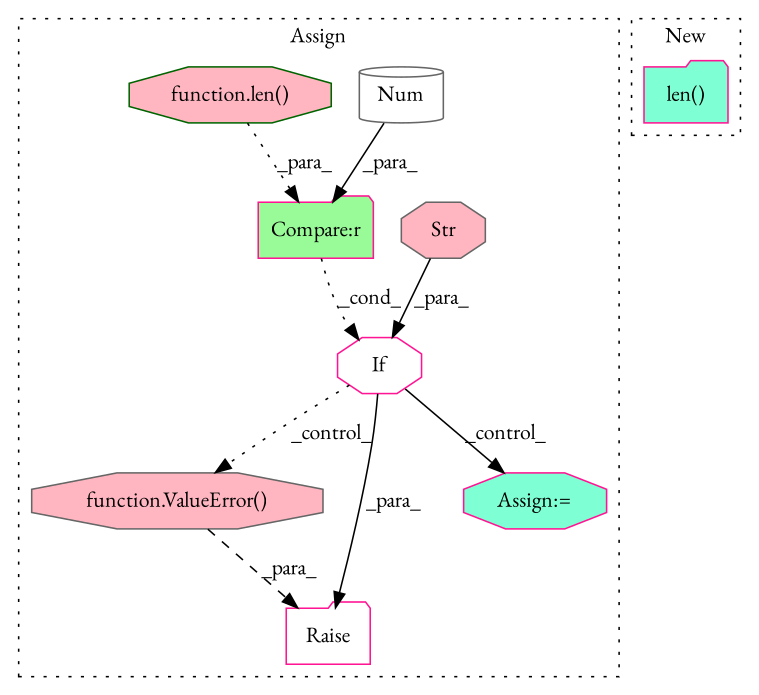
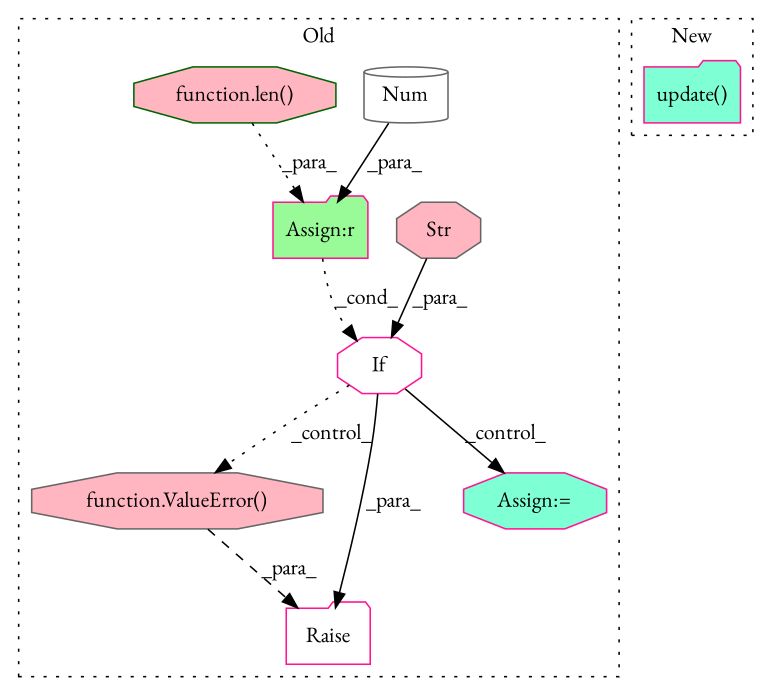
(319, 37) -> (319, 37)
(686, 95) -> (692, 95)
(316, 230) -> (320, 230)
